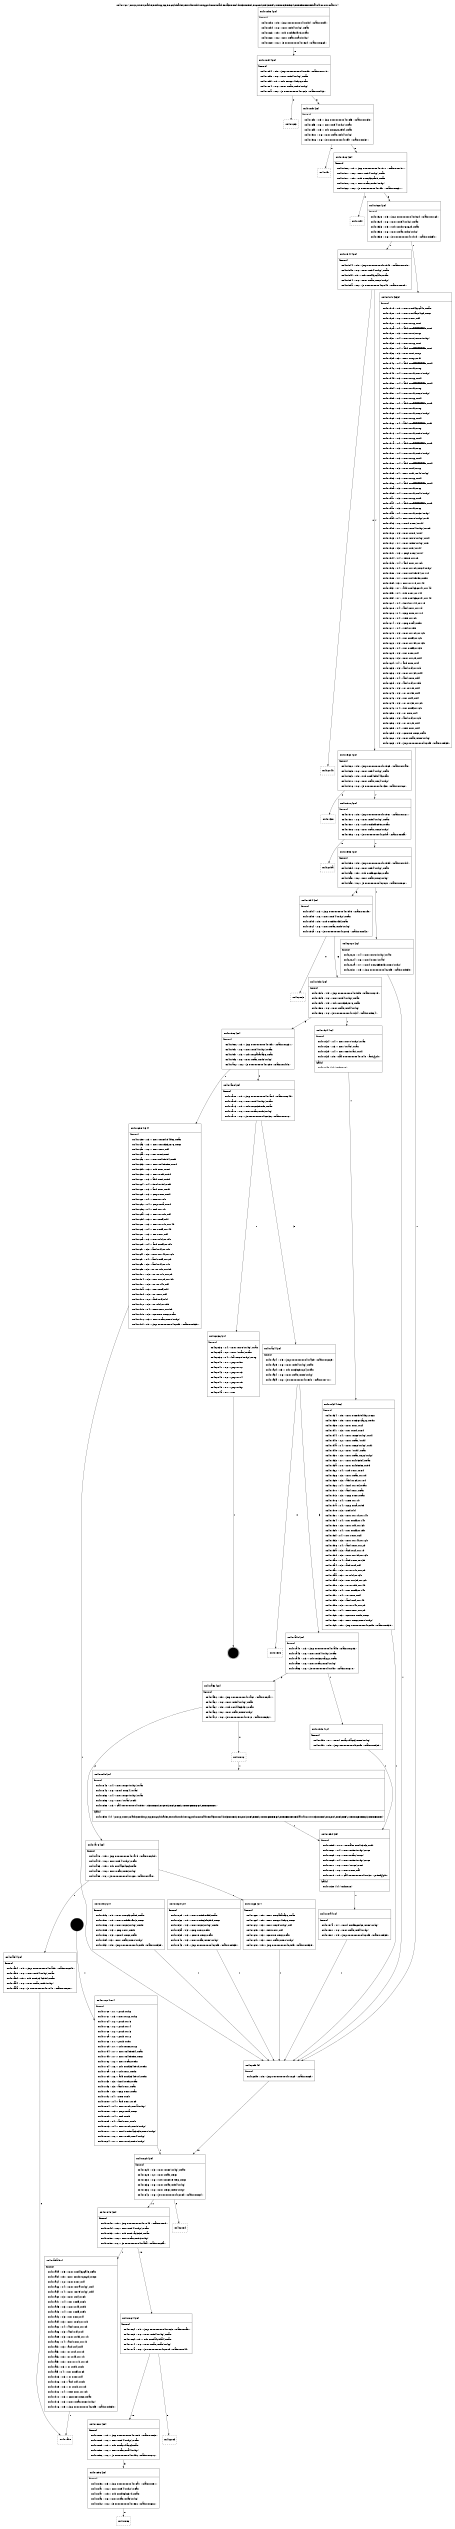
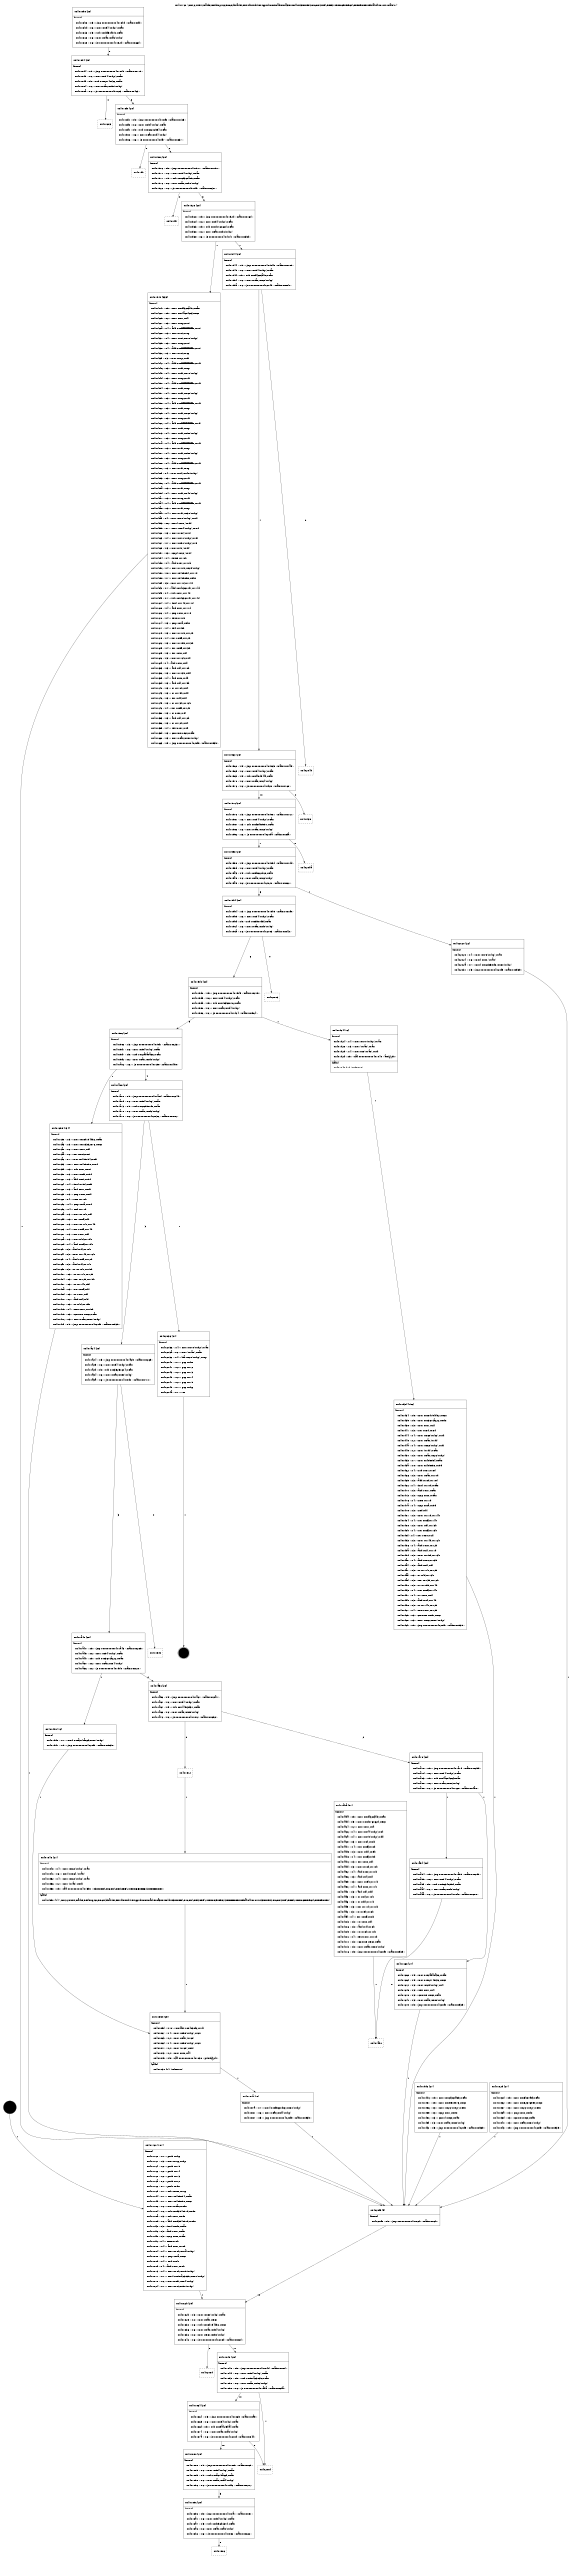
(376, 795) -> (261, 795)
(121, 2253) -> (264, 2428)
